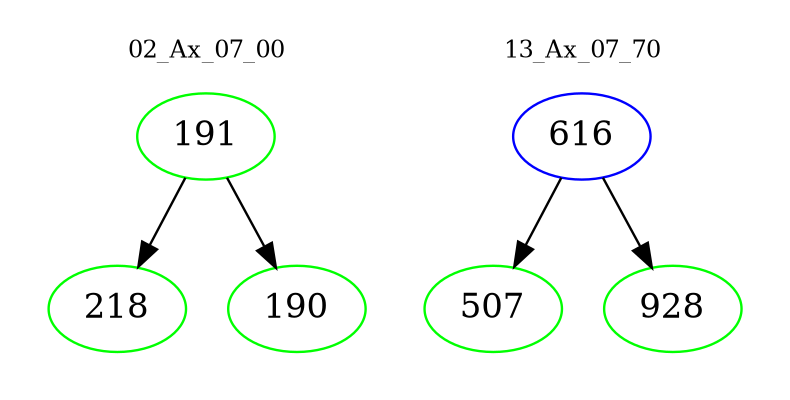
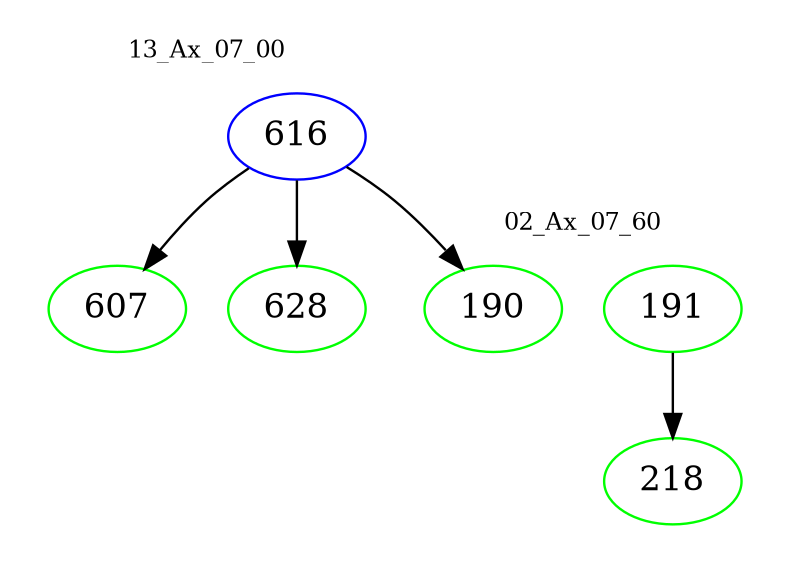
(207, 51) -> (583, 224)
(583, 51) -> (207, 51)
(246, 212) -> (421, 225)
(493, 309) -> (117, 309)
(673, 309) -> (297, 309)
